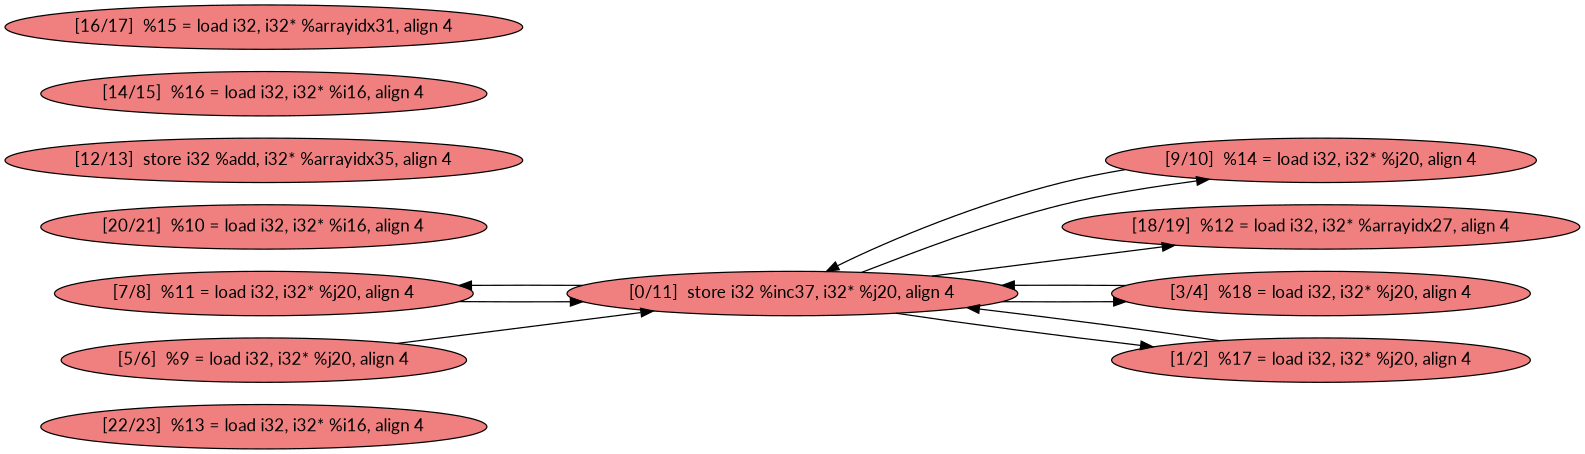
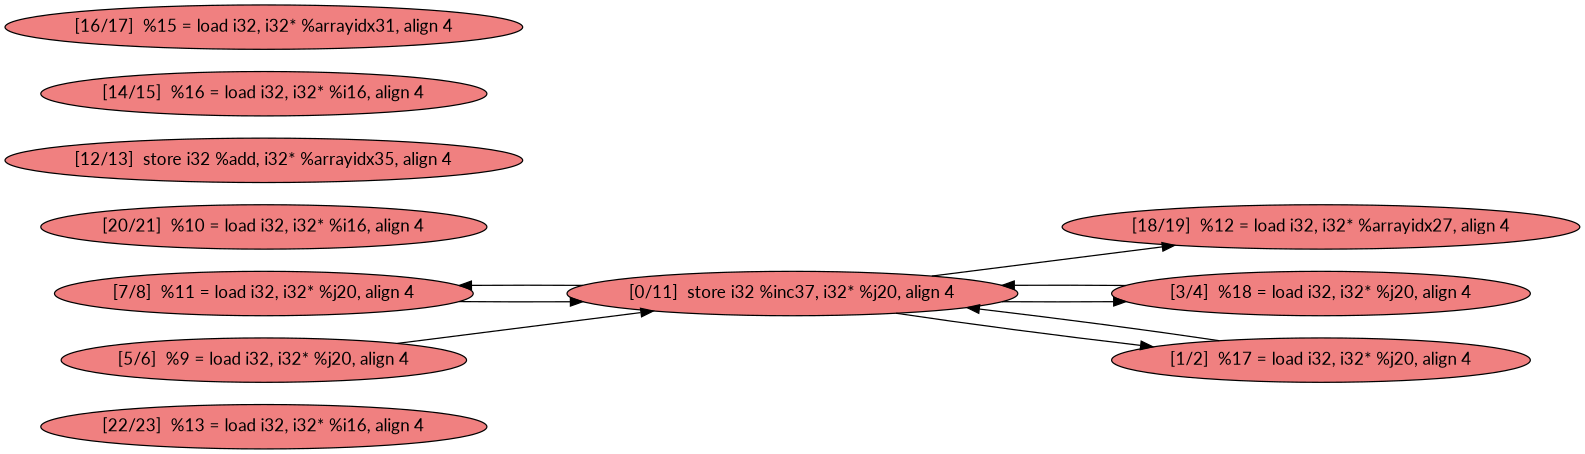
(1321, 160) -> none
